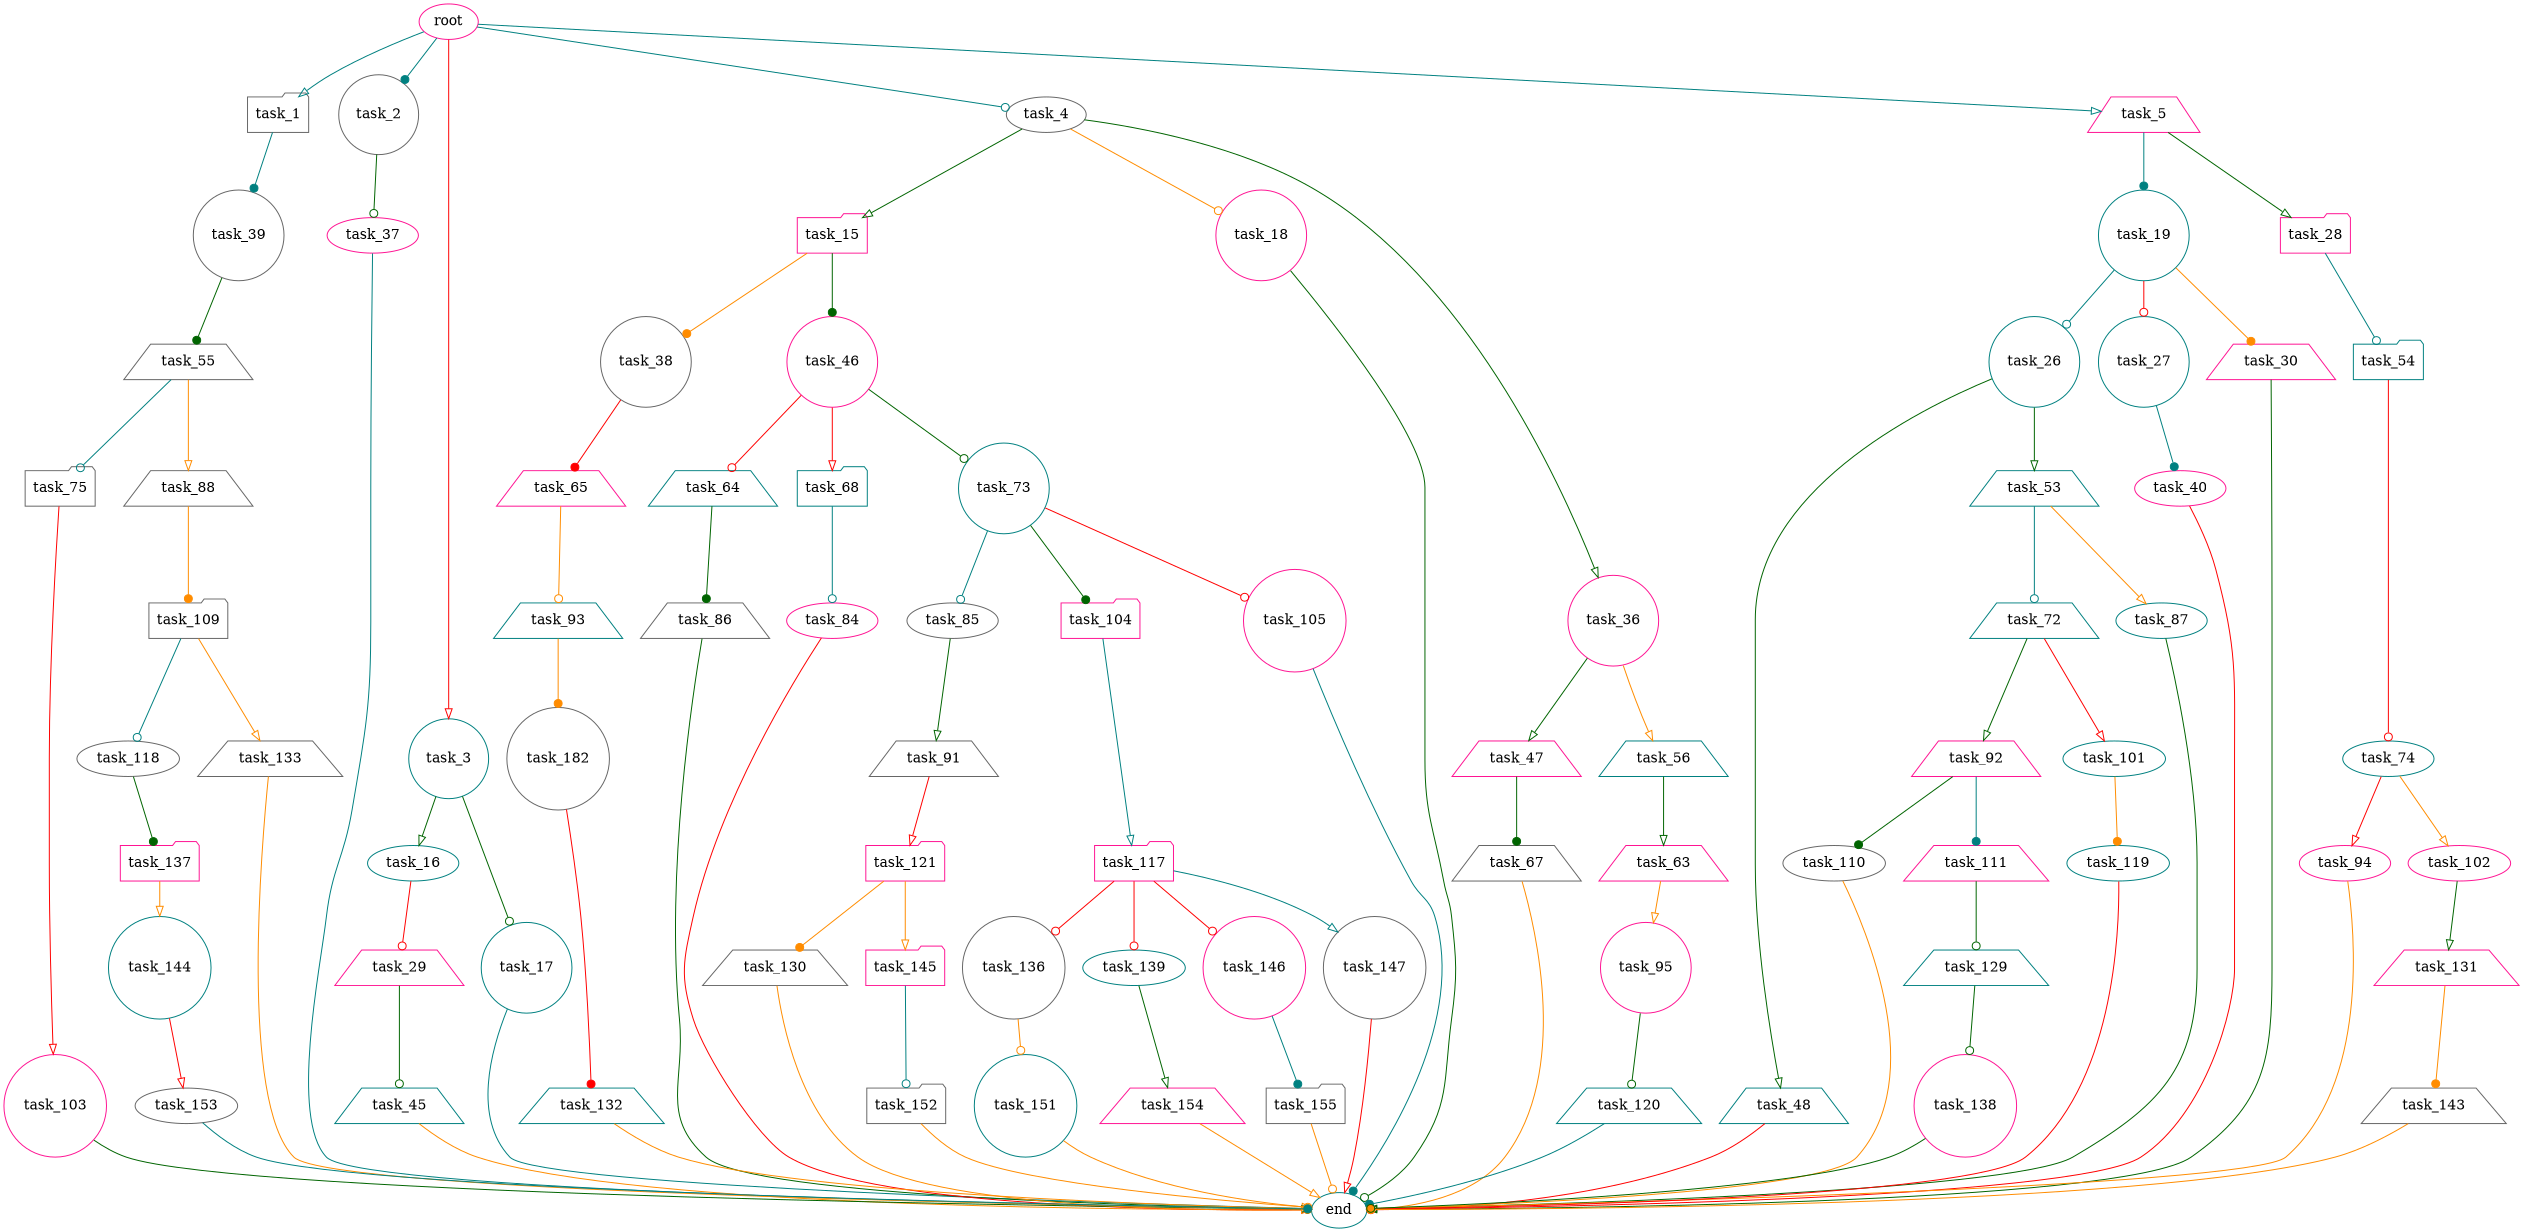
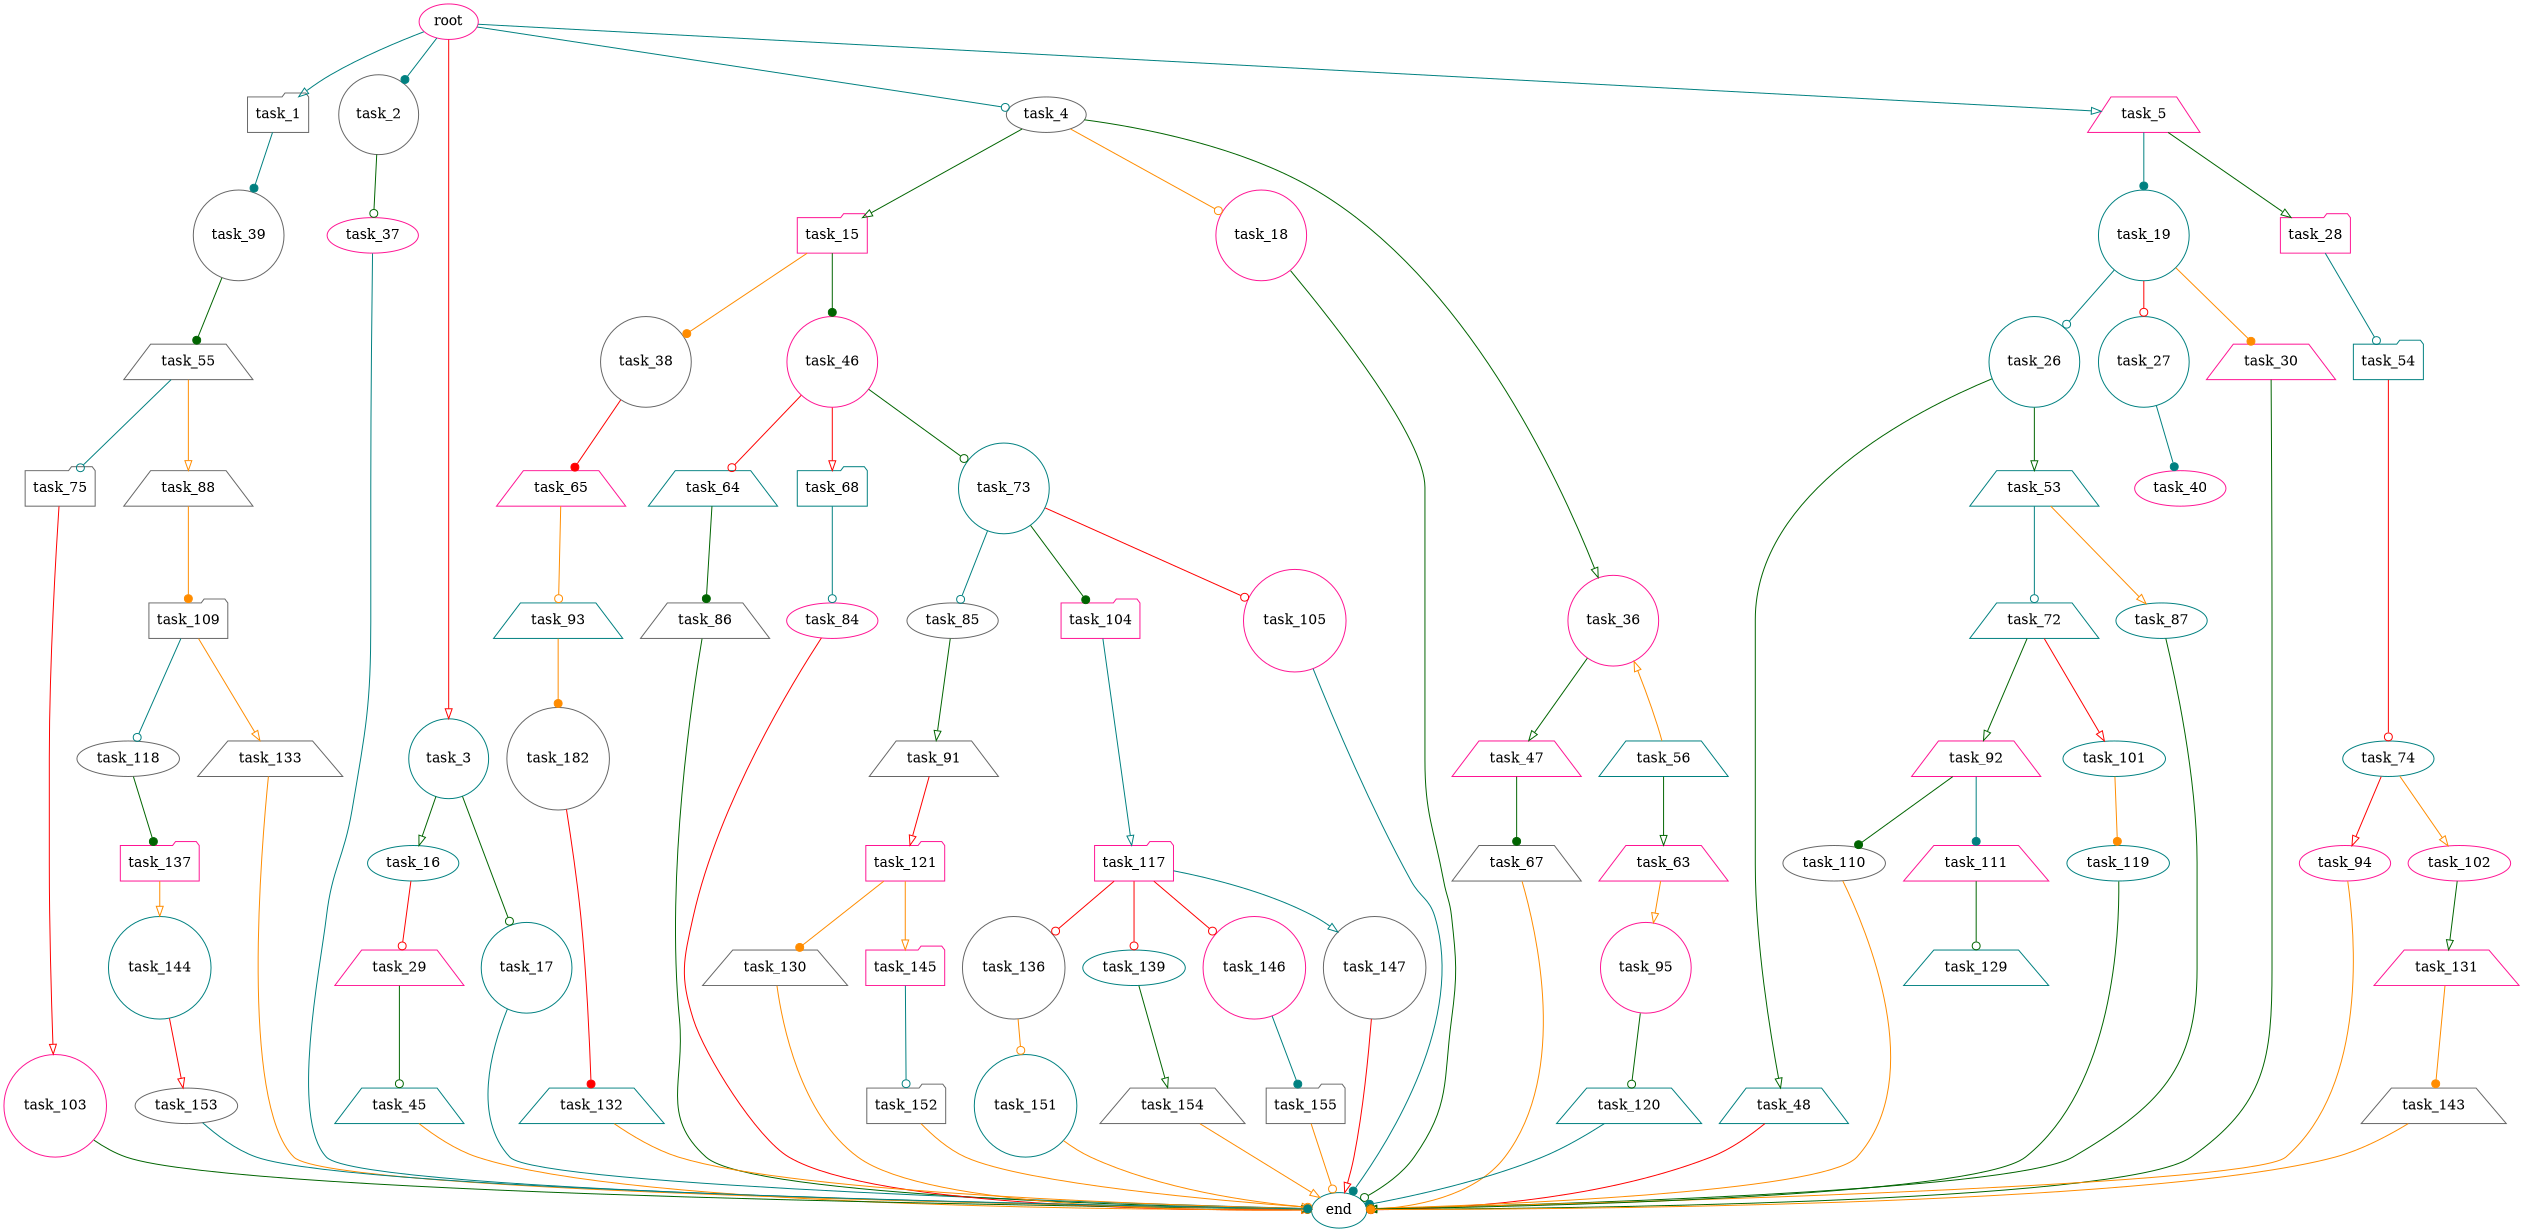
(1635, 699) -> (1651, 705)
(1172, 1106) -> (1172, 1106)
(1965, 1106) -> none
(2016, 1161) -> (2016, 1161)
(2101, 1170) -> none
